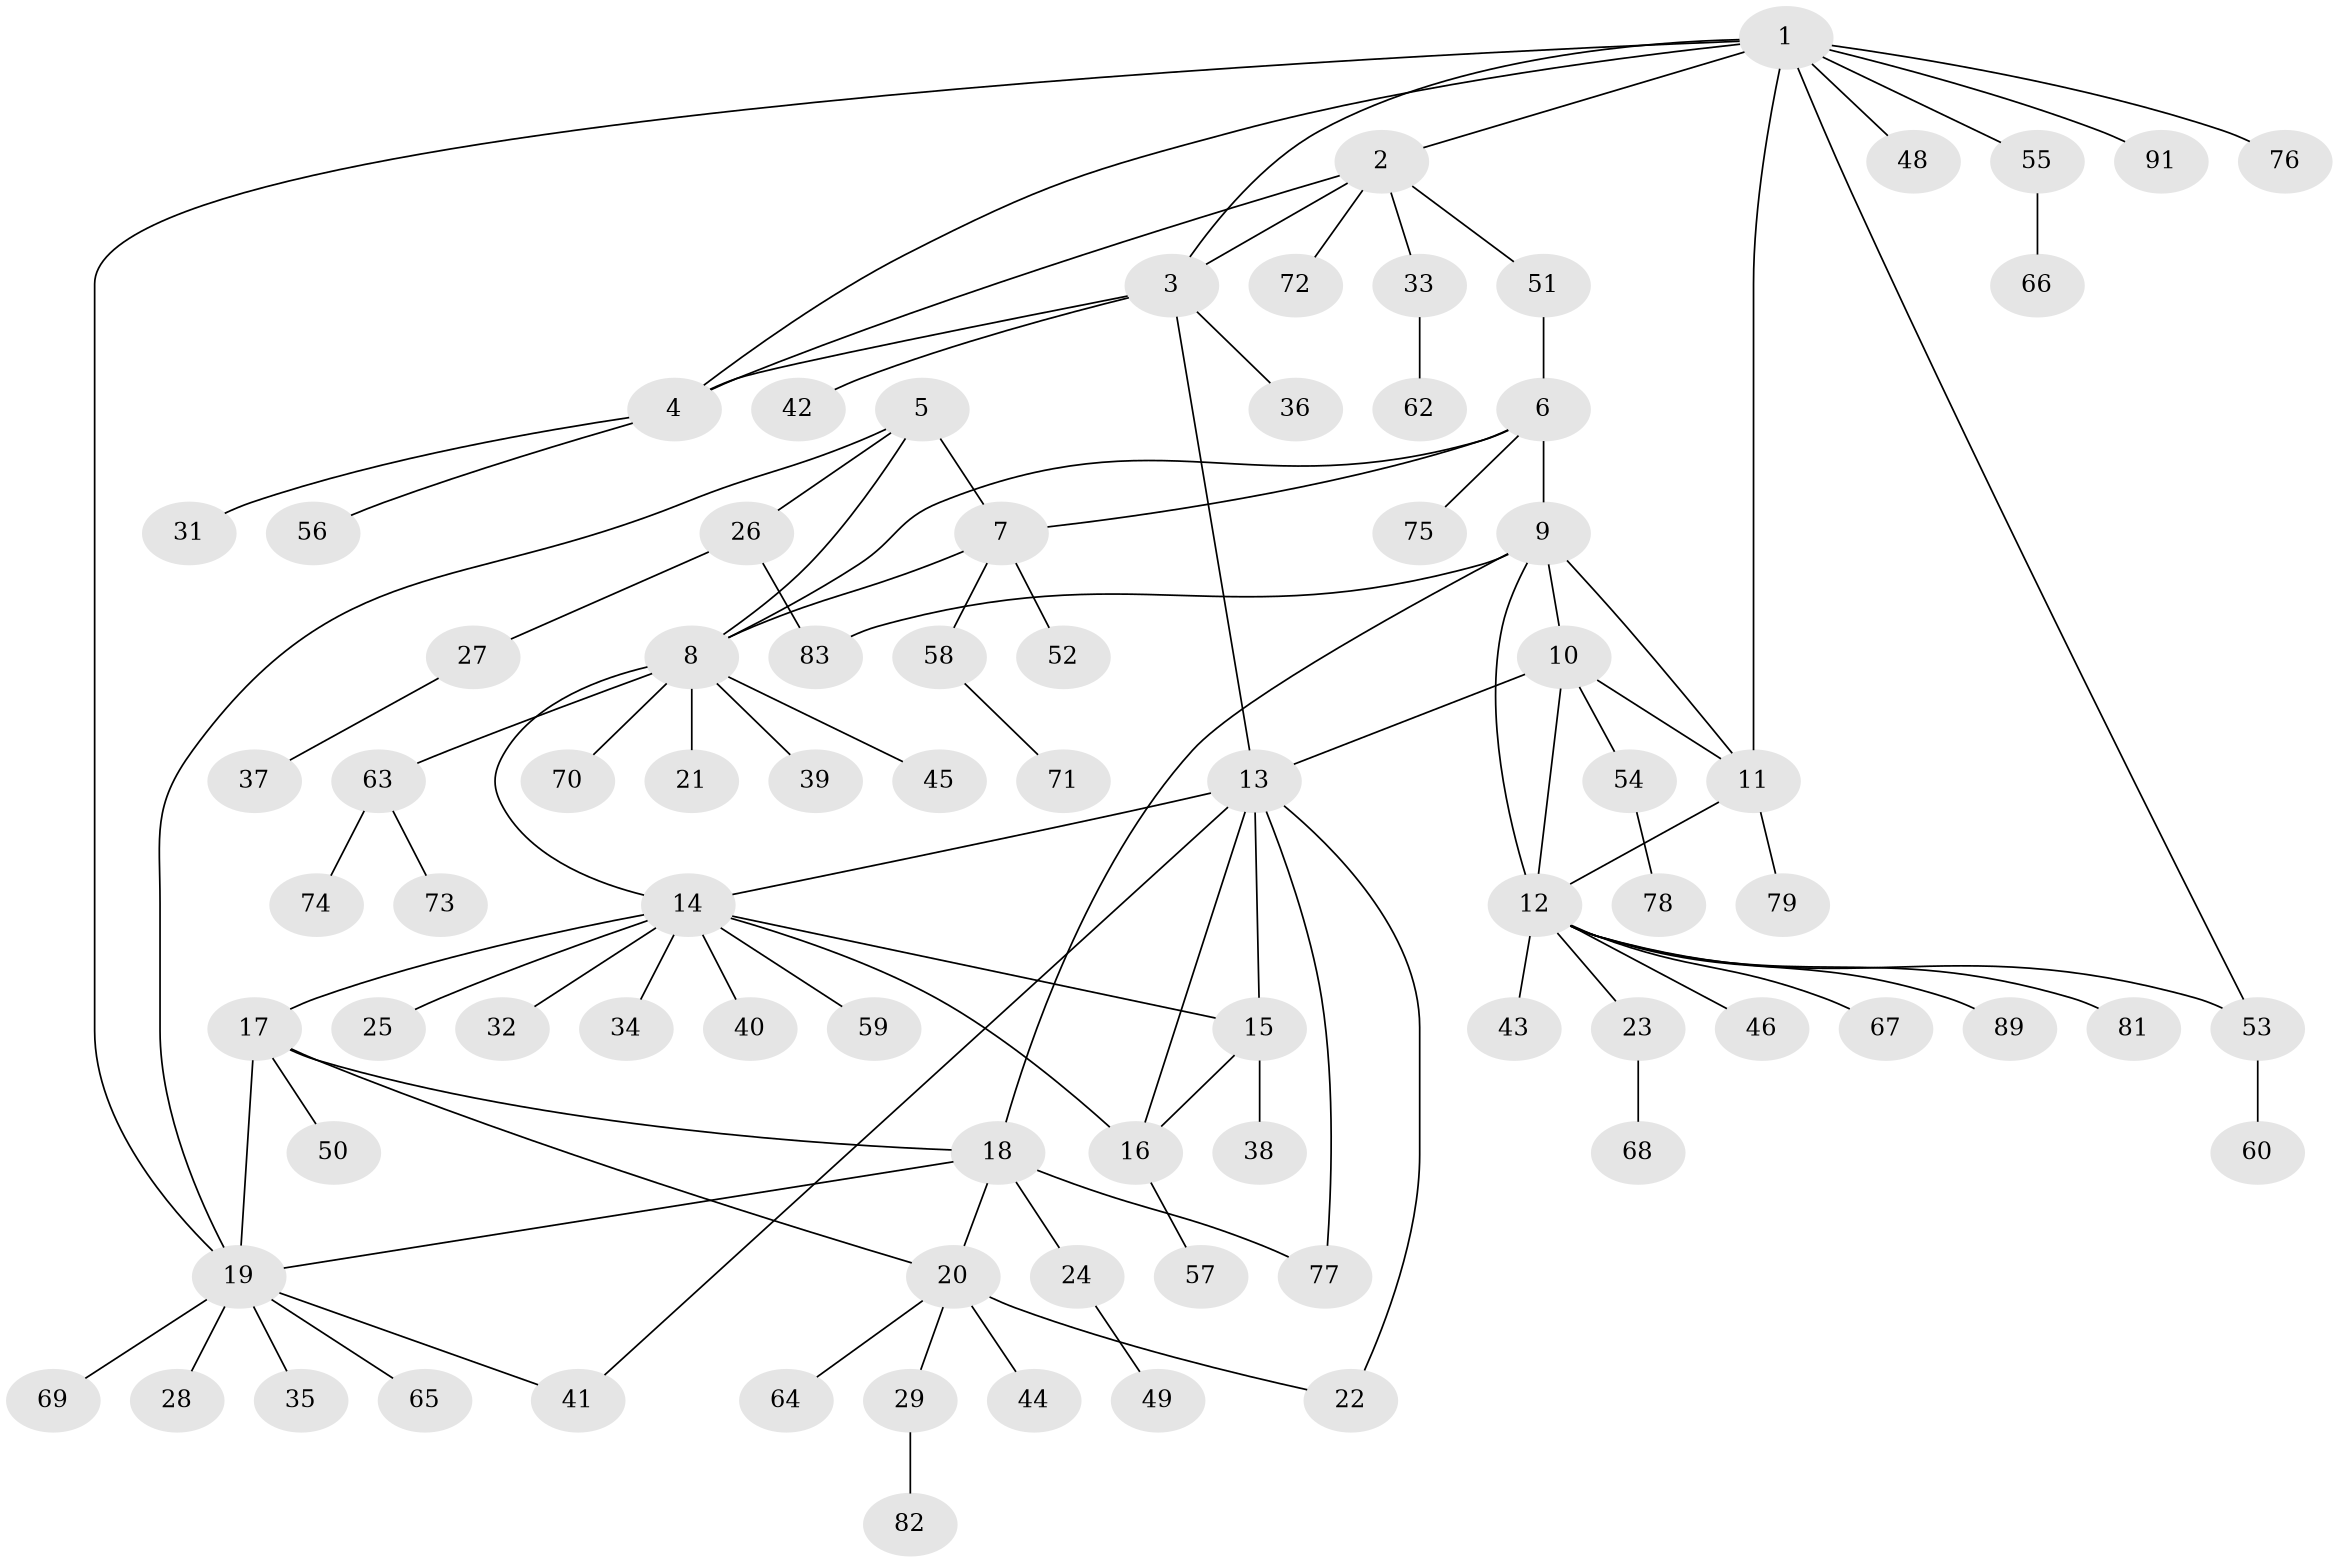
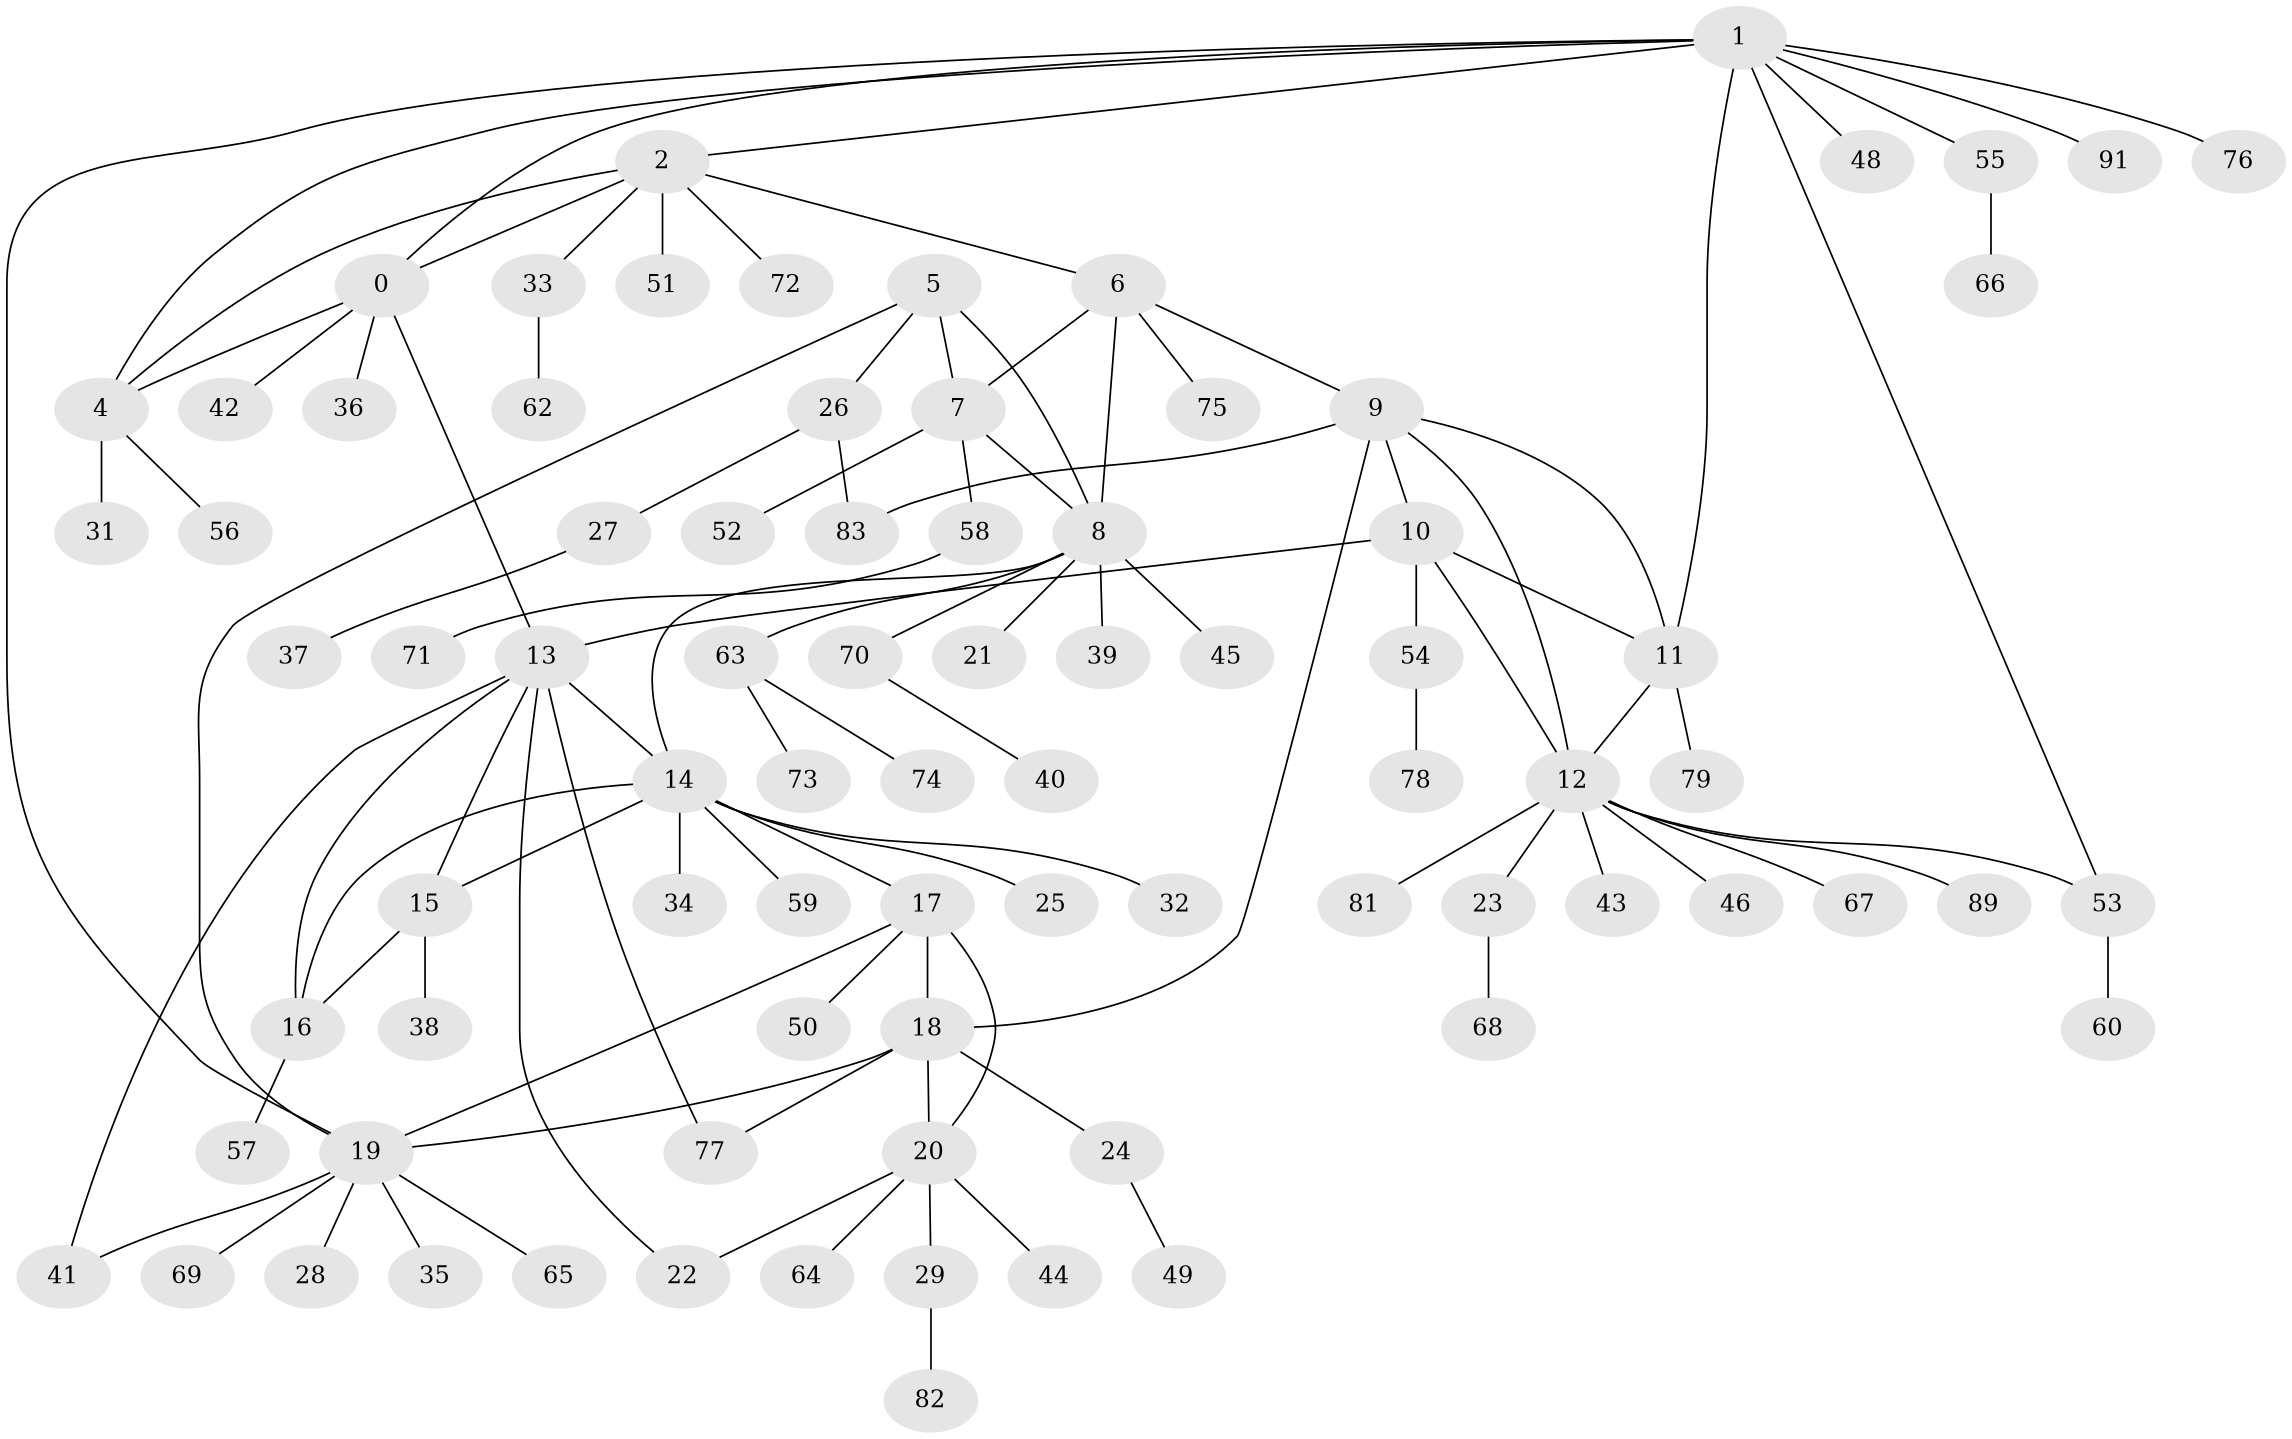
(1172, 286) -> (382, 286)
(1544, 348) -> (891, 224)
(719, 967) -> (953, 719)
